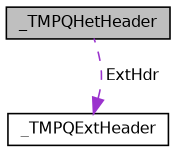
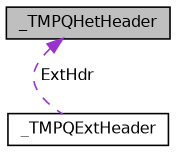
(101, 68) -> (35, 84)
